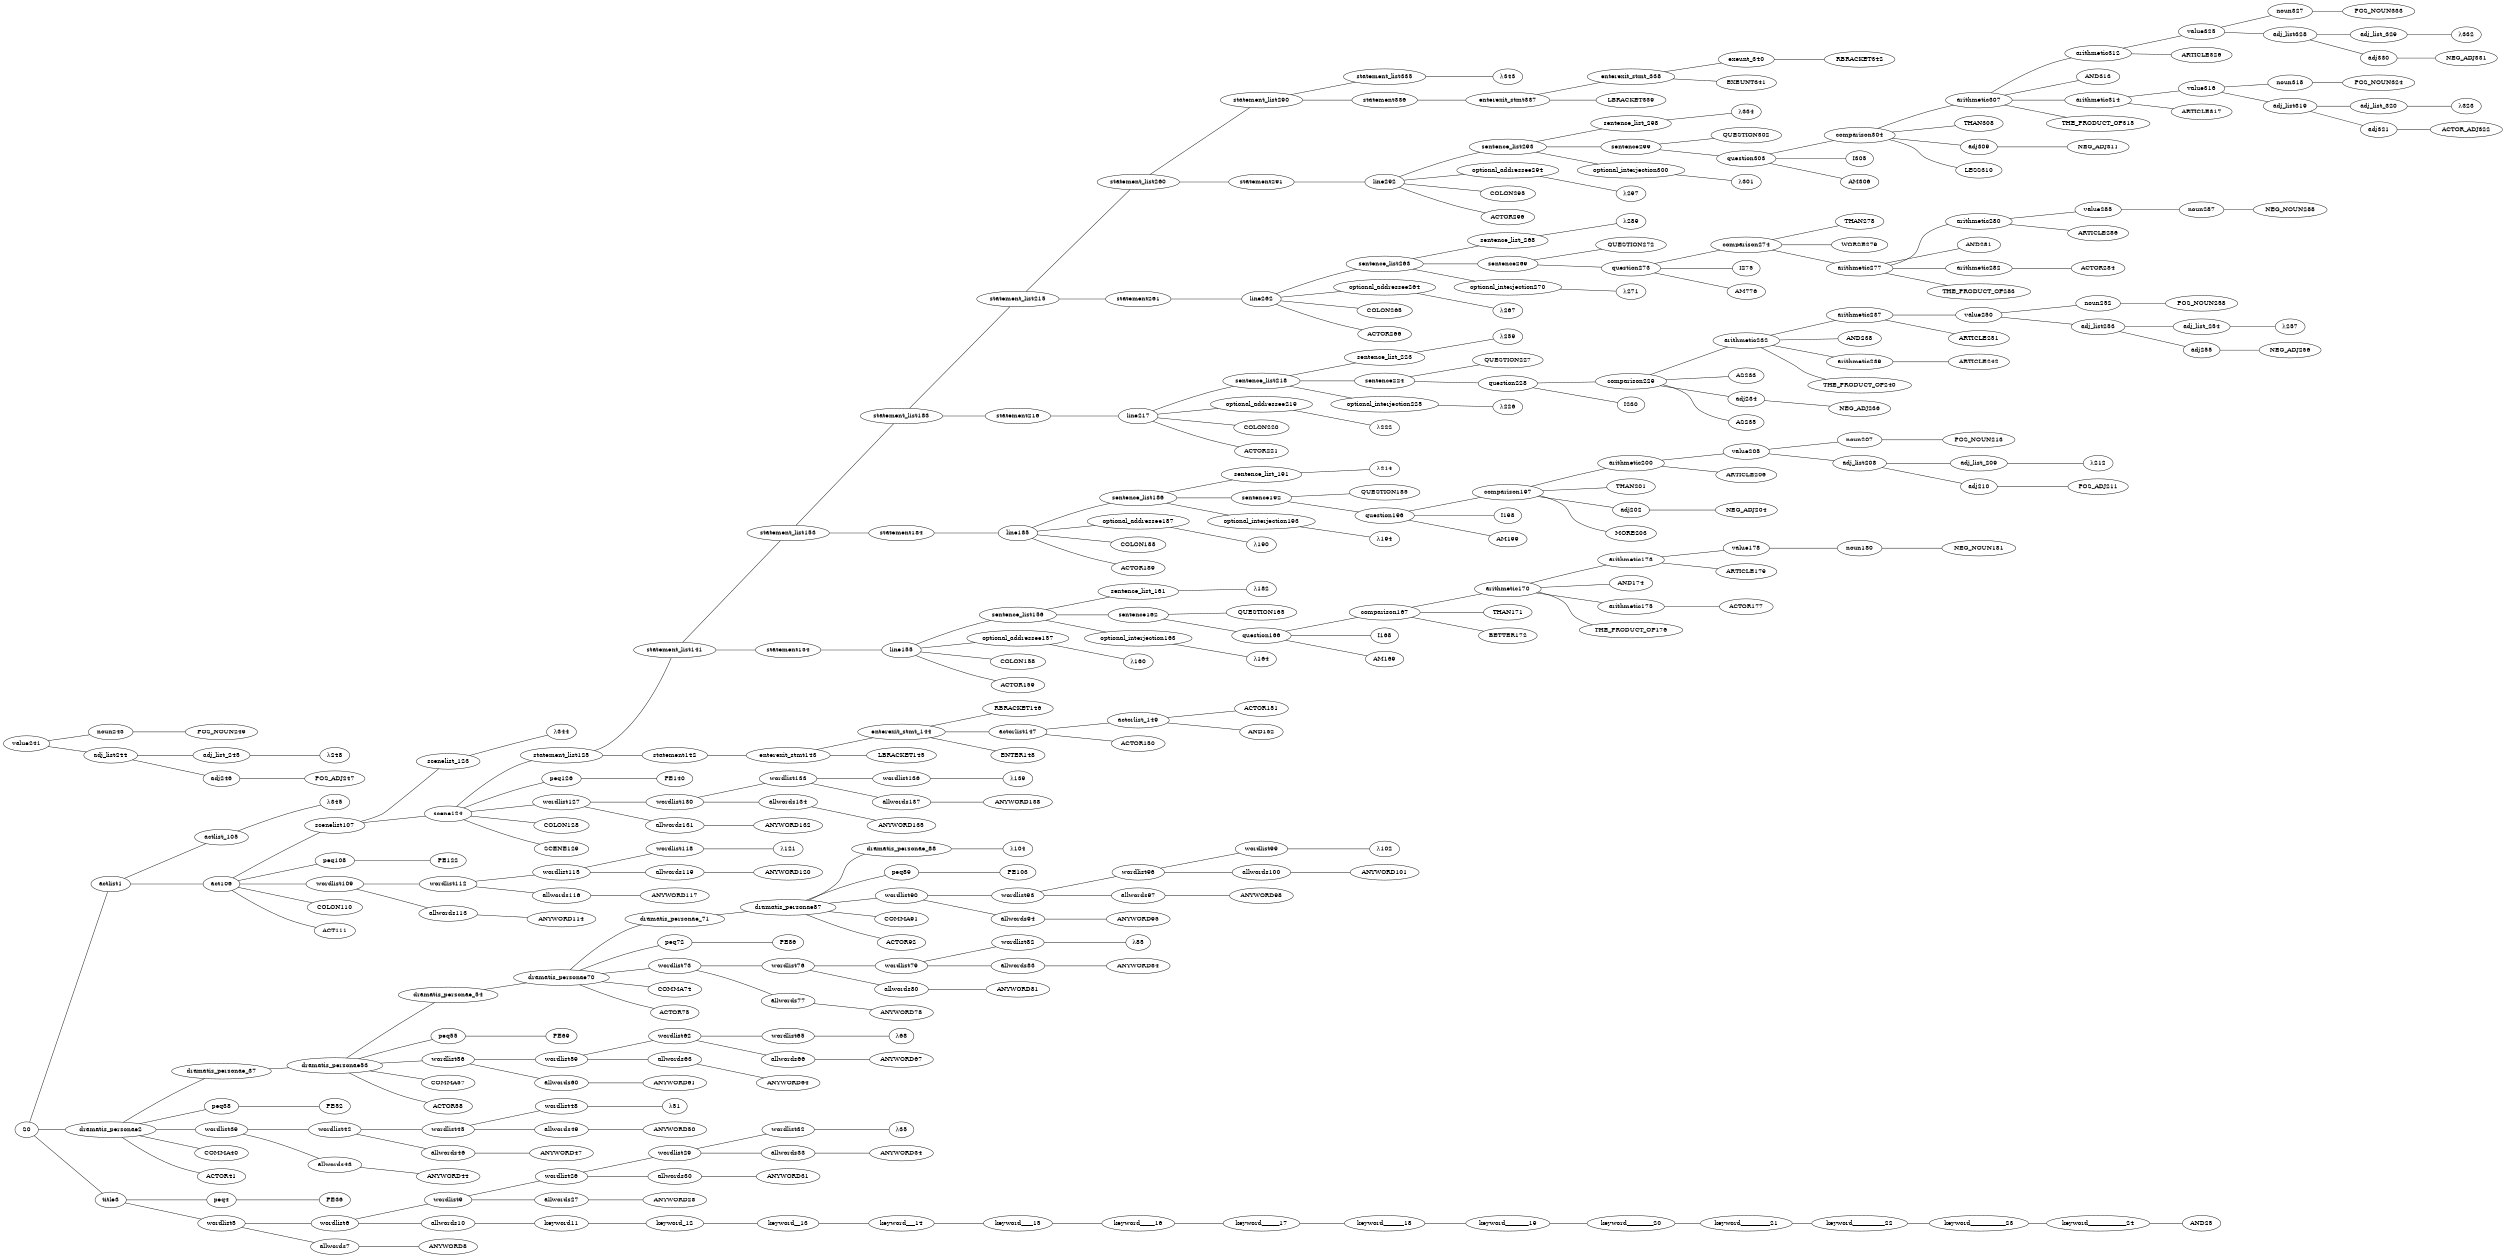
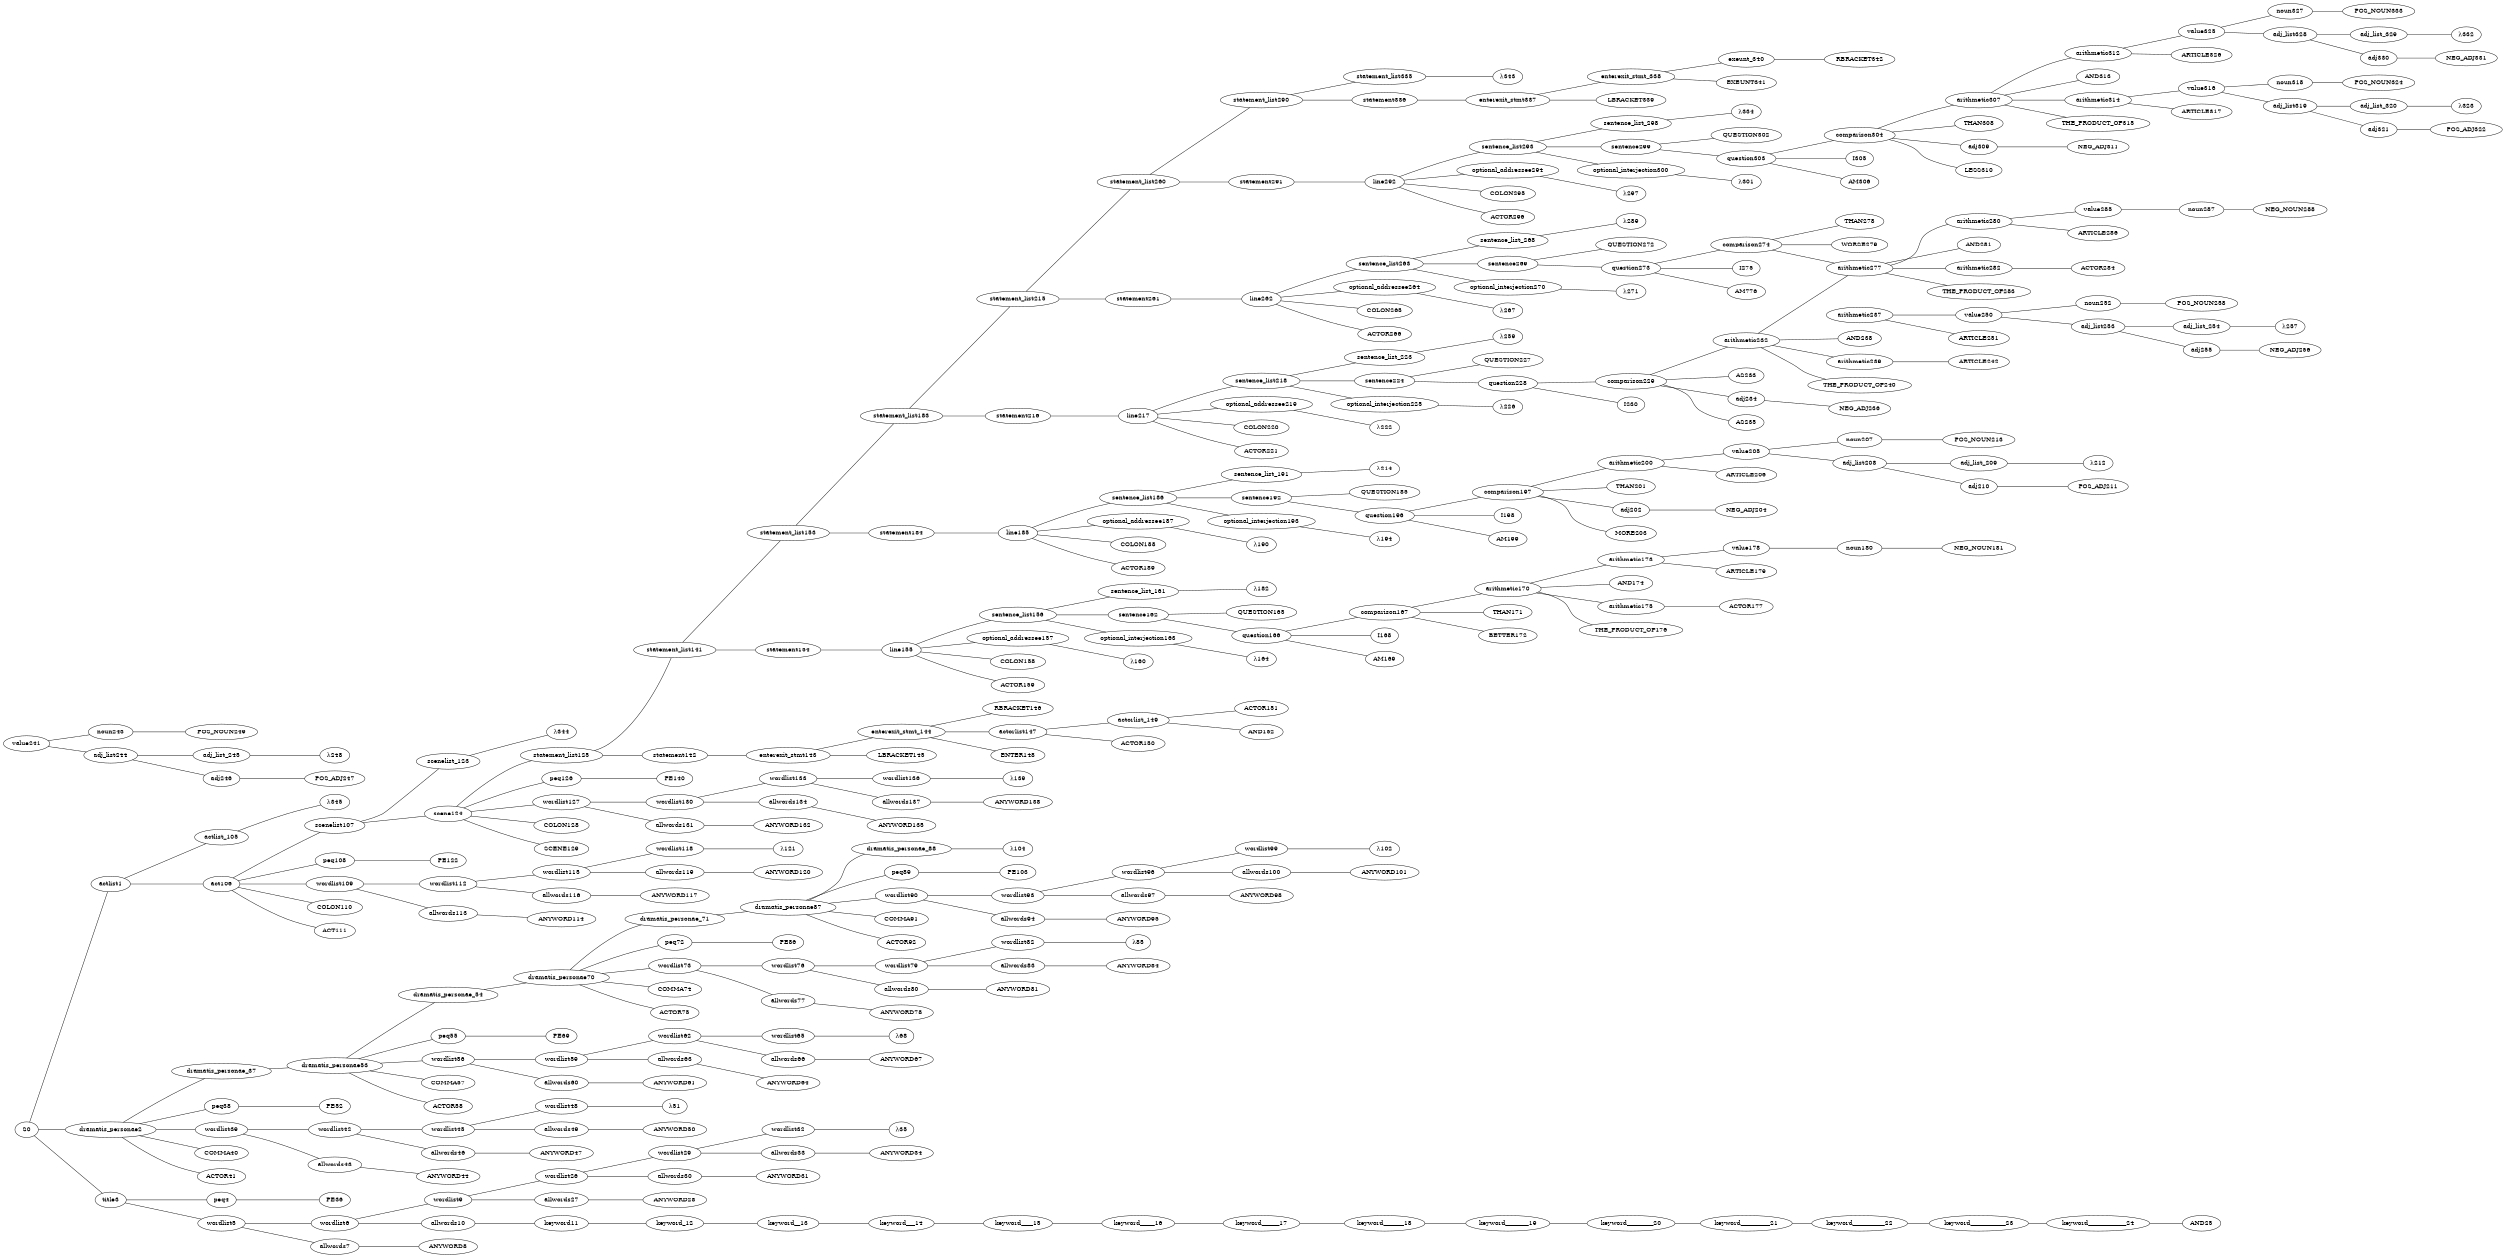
(2466, 130) -> (2466, 130)
(1803, 328) -> (1803, 304)
